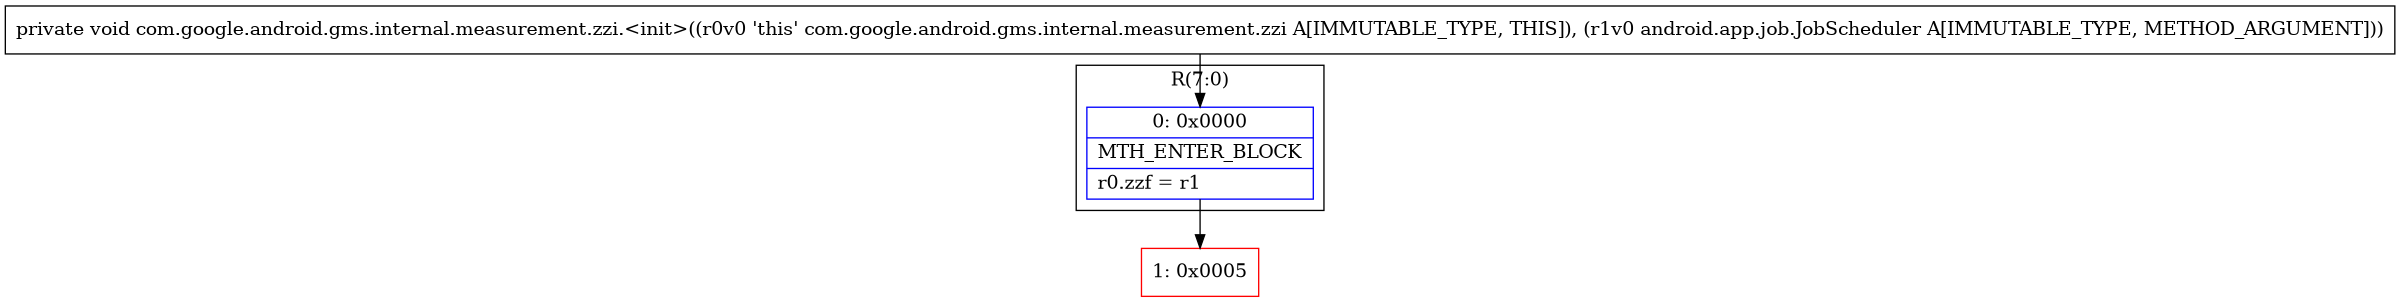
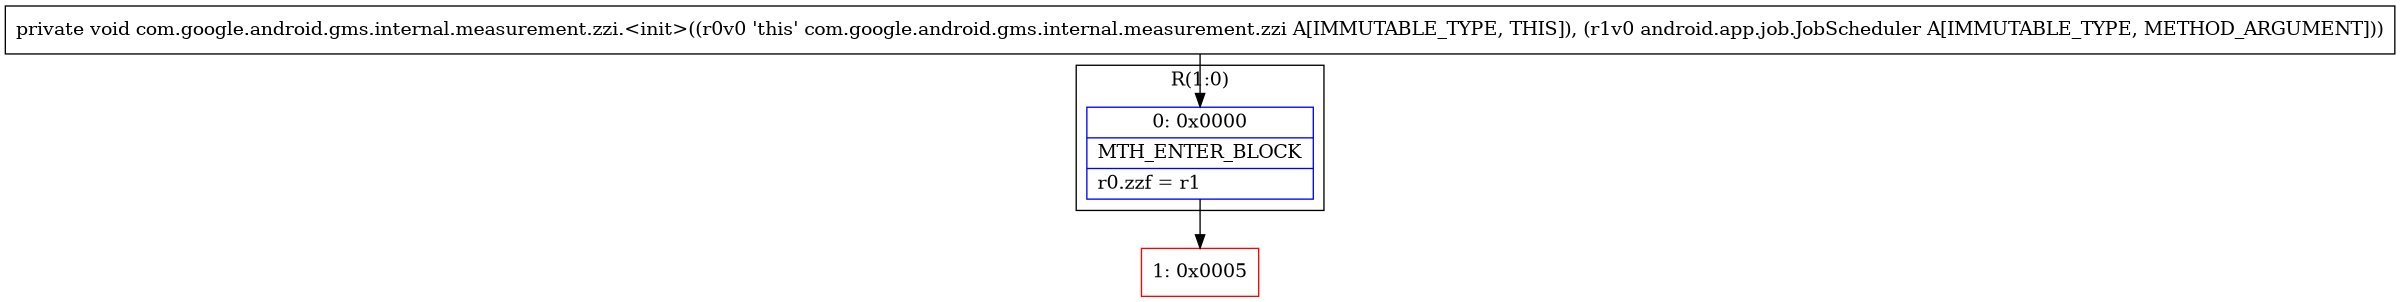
(1200, 81) -> (1200, 81)
